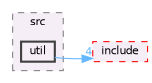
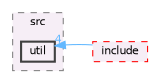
(70, 59) -> (79, 45)
